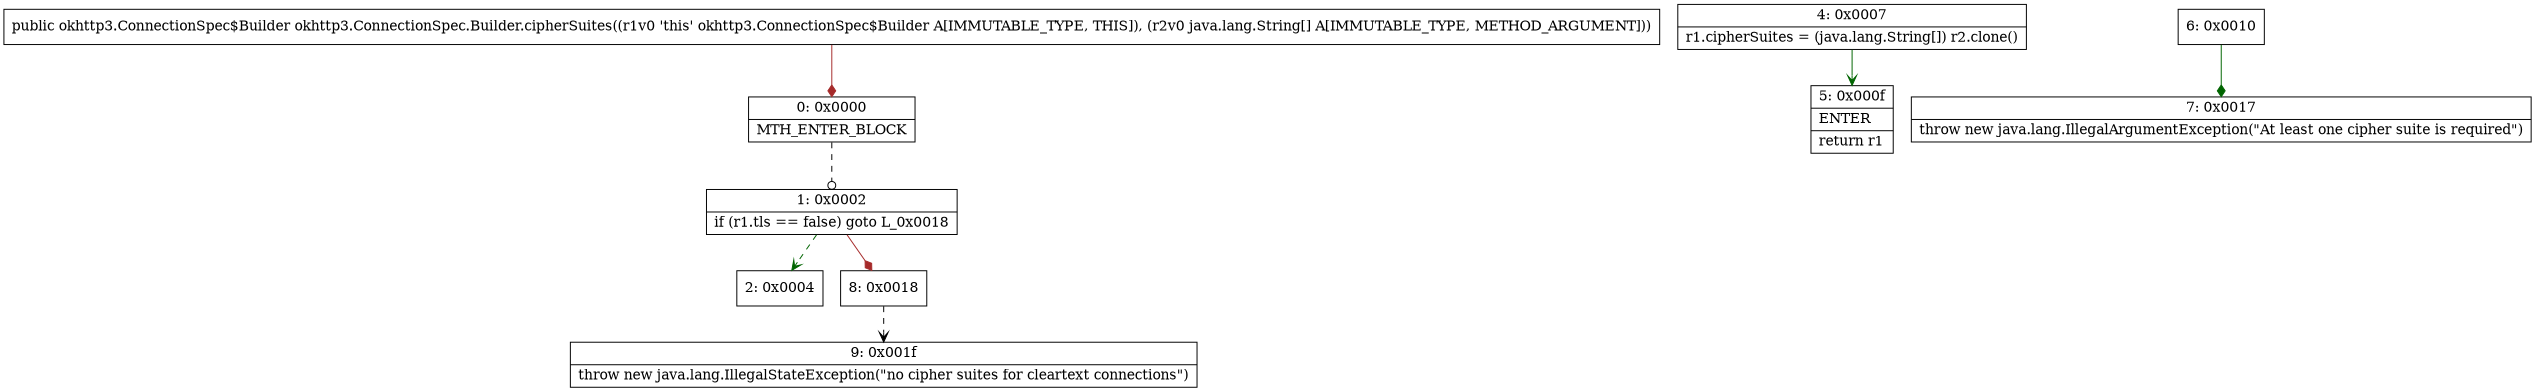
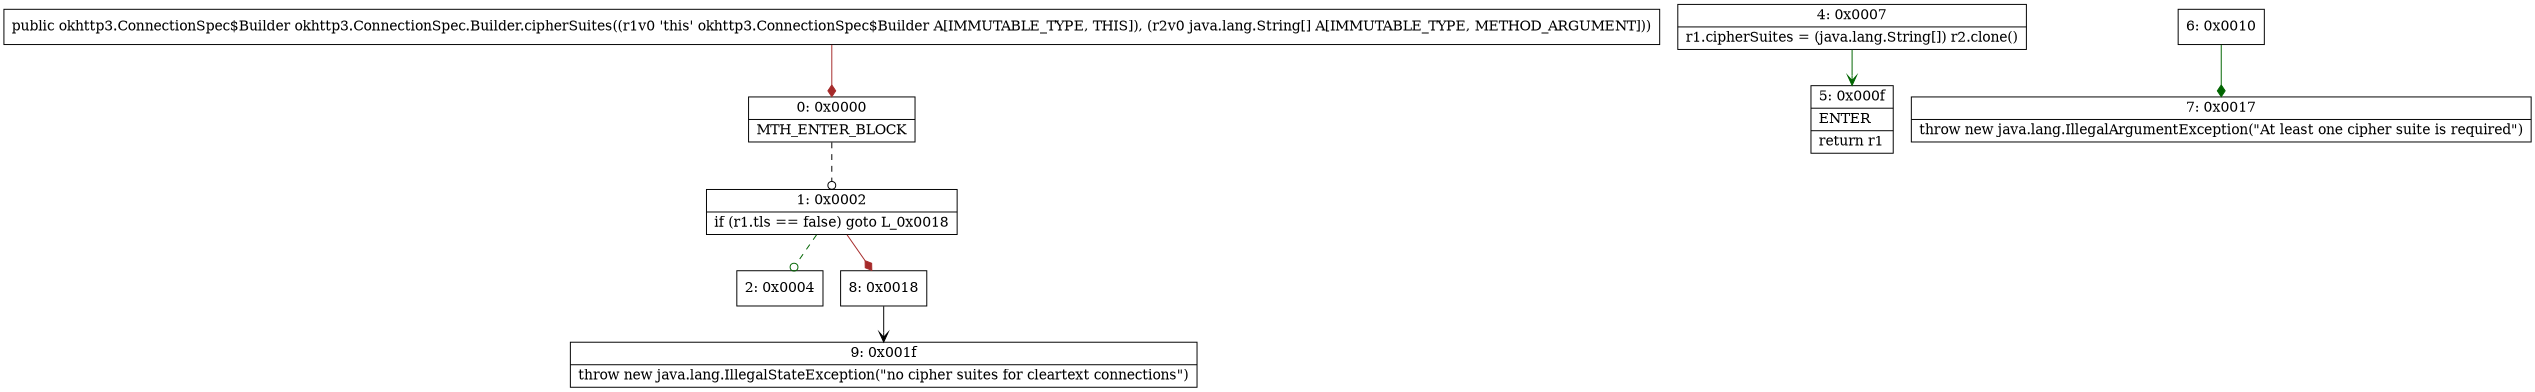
(807, 249) -> (806, 249)
(884, 319) -> (884, 319)
